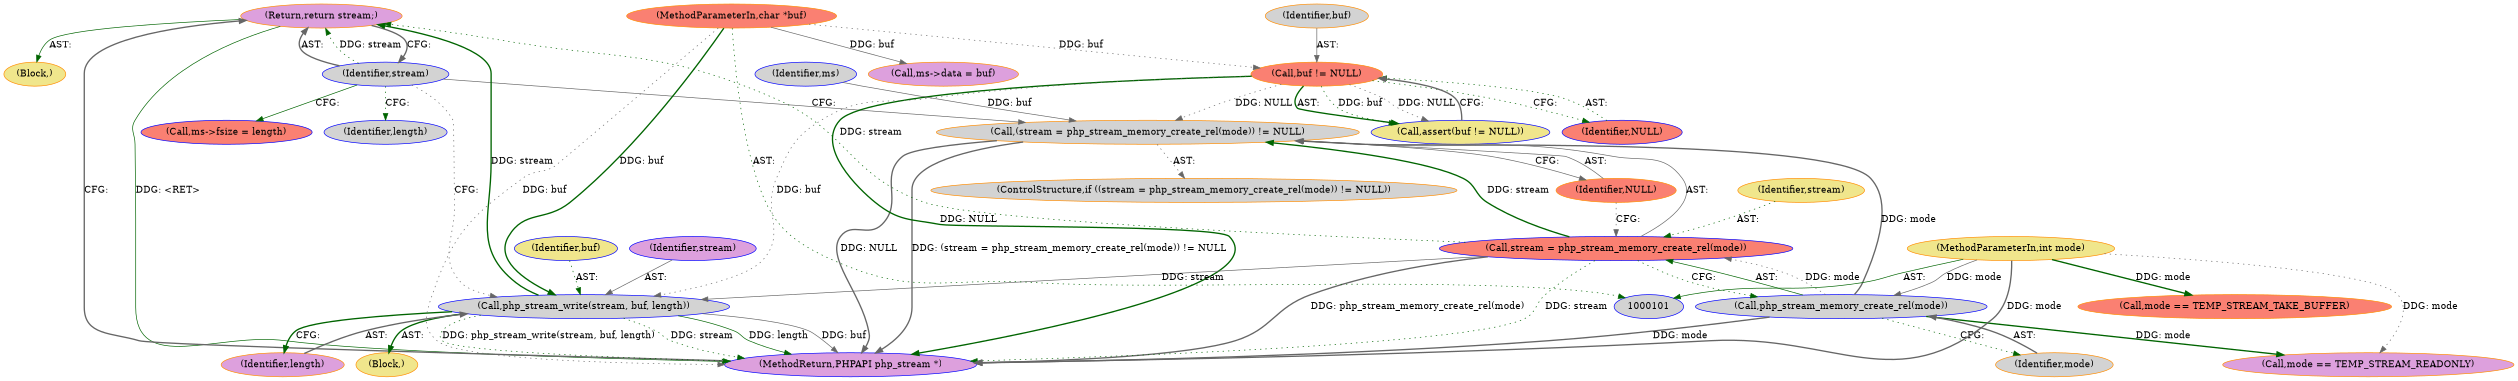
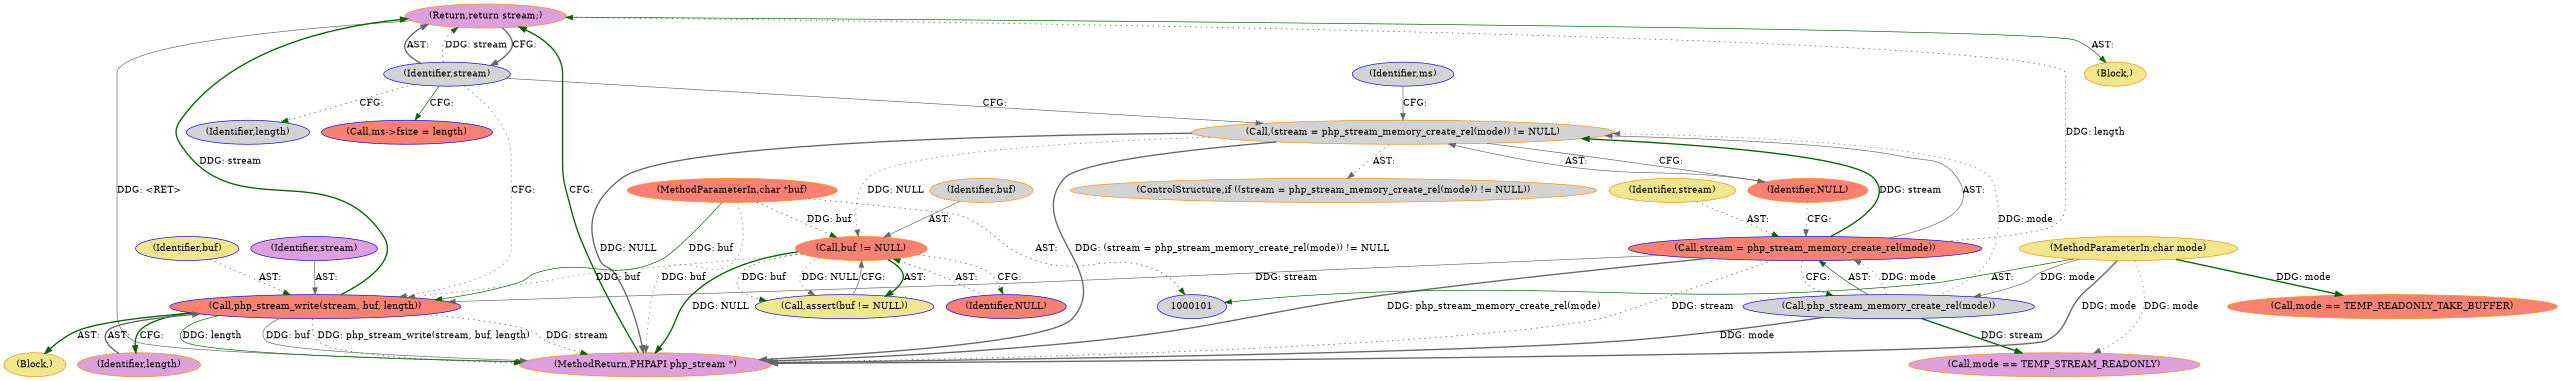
(1031, 46) -> (794, 218)
(943, 74) -> none
(1453, 96) -> (859, 282)
(1231, 100) -> (1009, 149)
(1010, 103) -> (1417, 103)
(871, 132) -> (2095, 132)
(1651, 148) -> (1882, 149)
(601, 174) -> (584, 268)
(2011, 249) -> (2128, 249)
(584, 307) -> (315, 307)
(2235, 307) -> (2392, 307)
(2163, 336) -> (2012, 336)
(235, 341) -> (117, 251)
(250, 346) -> (566, 191)
(851, 365) -> (645, 365)
(2054, 365) -> none
